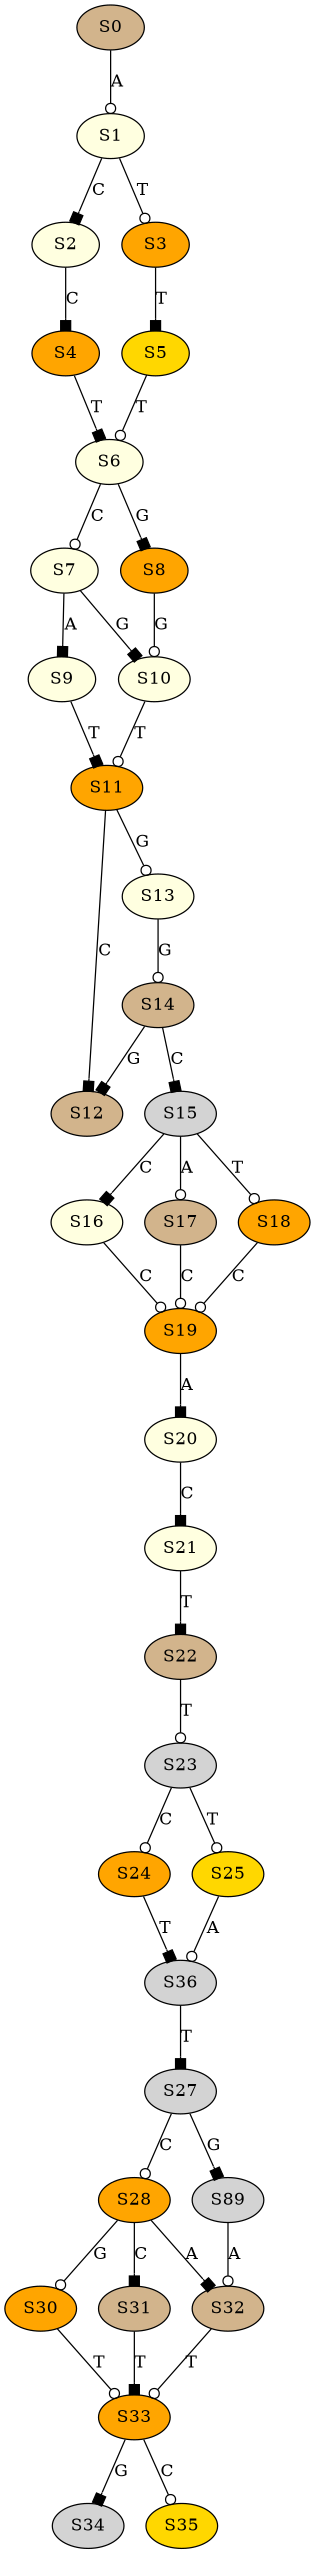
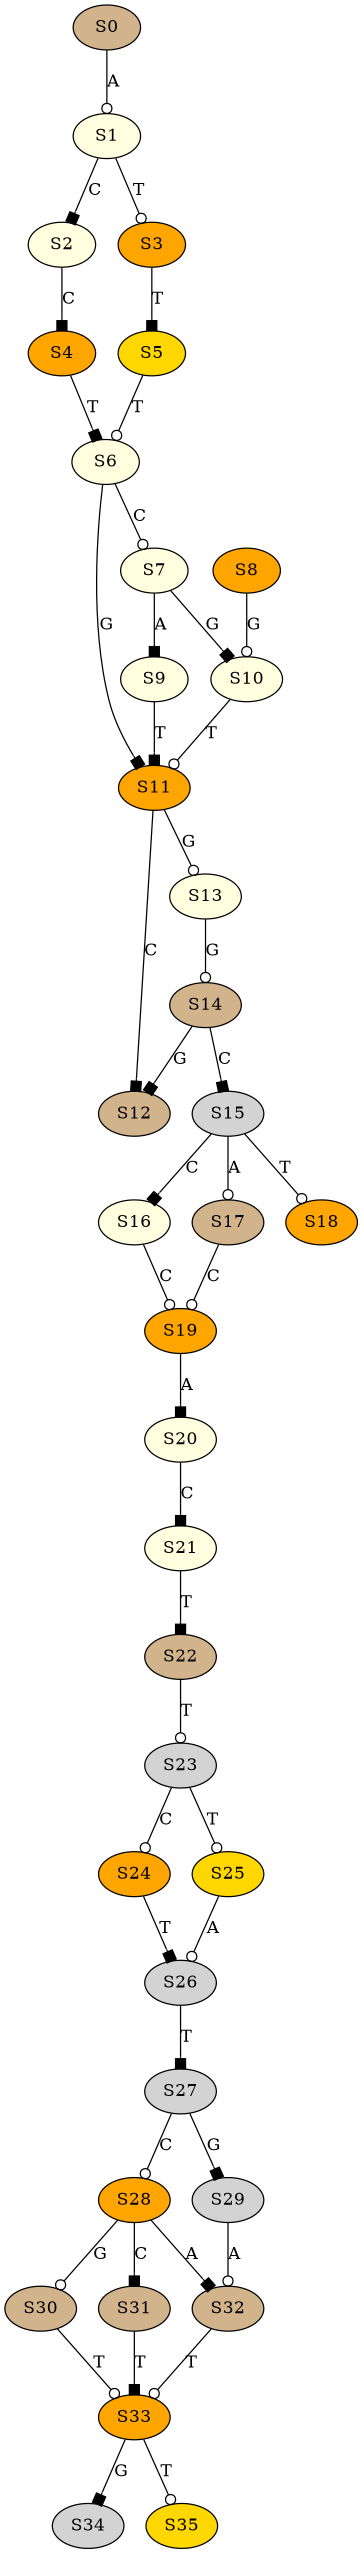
(129, 511) -> (98, 623)
(231, 1273) -> none
(181, 1983) -> (181, 1983)
(228, 2200) -> (228, 2200)
(41, 2309) -> (41, 2309)
(167, 2472) -> (167, 2472)
